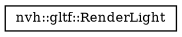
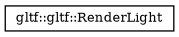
(91, 18) -> (90, 18)
